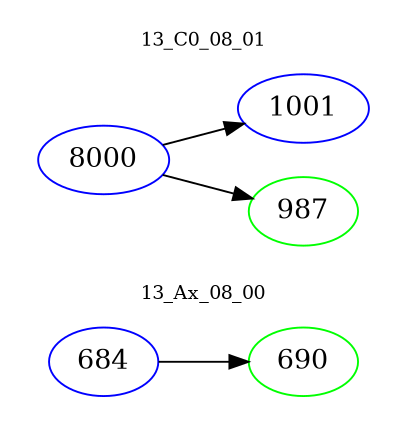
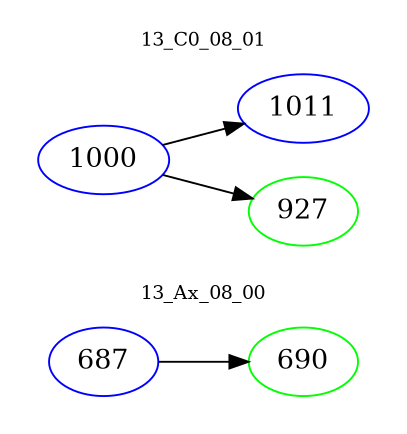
(303, 109) -> (303, 109)
(104, 160) -> (104, 160)
(303, 211) -> (303, 211)
(104, 362) -> (104, 362)
